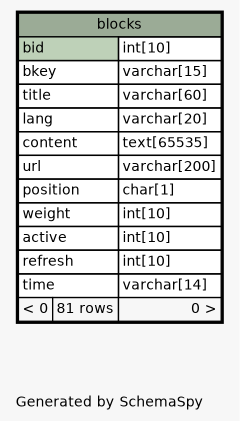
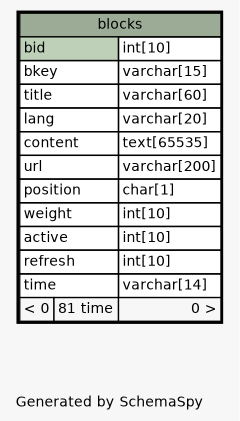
(86, 309) -> (86, 309)
